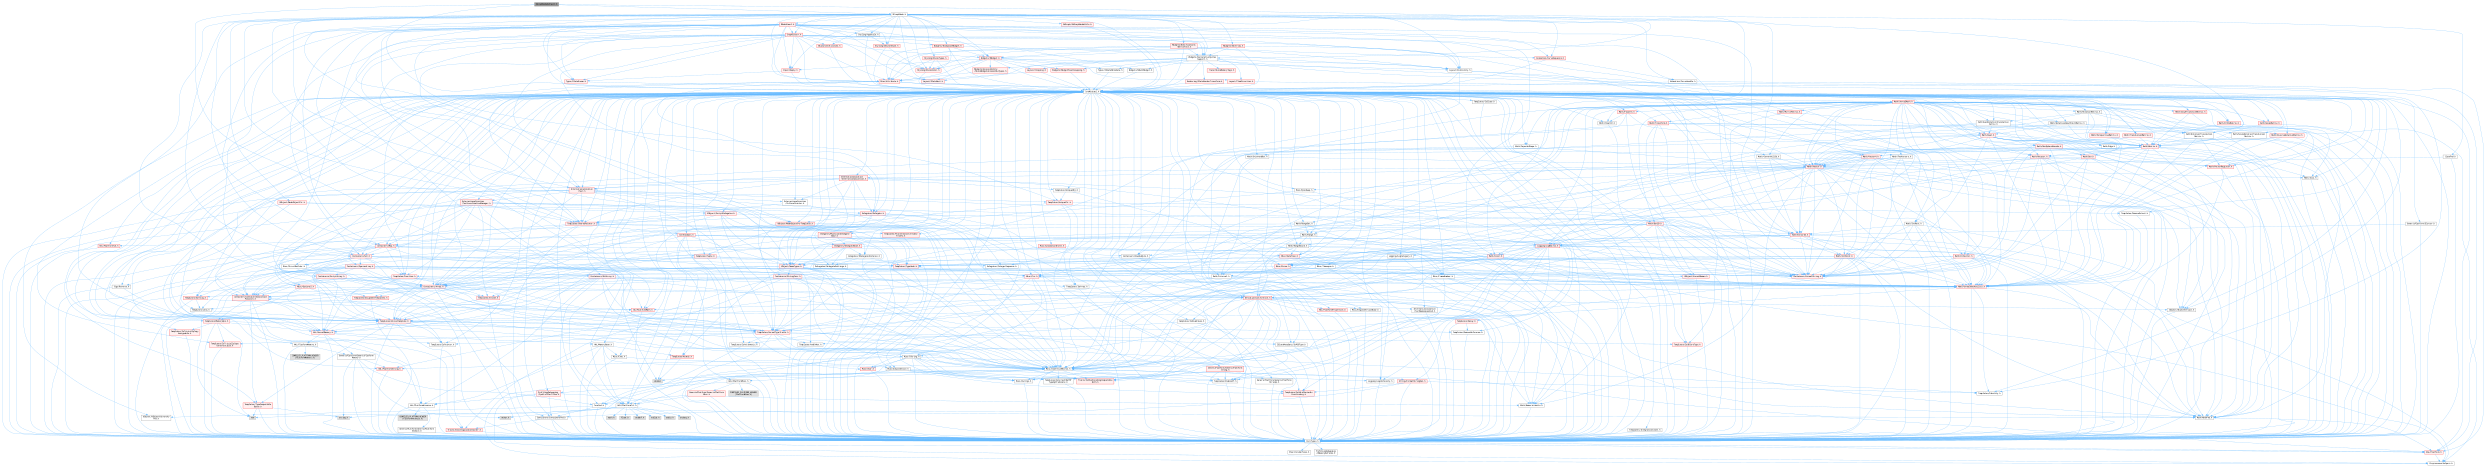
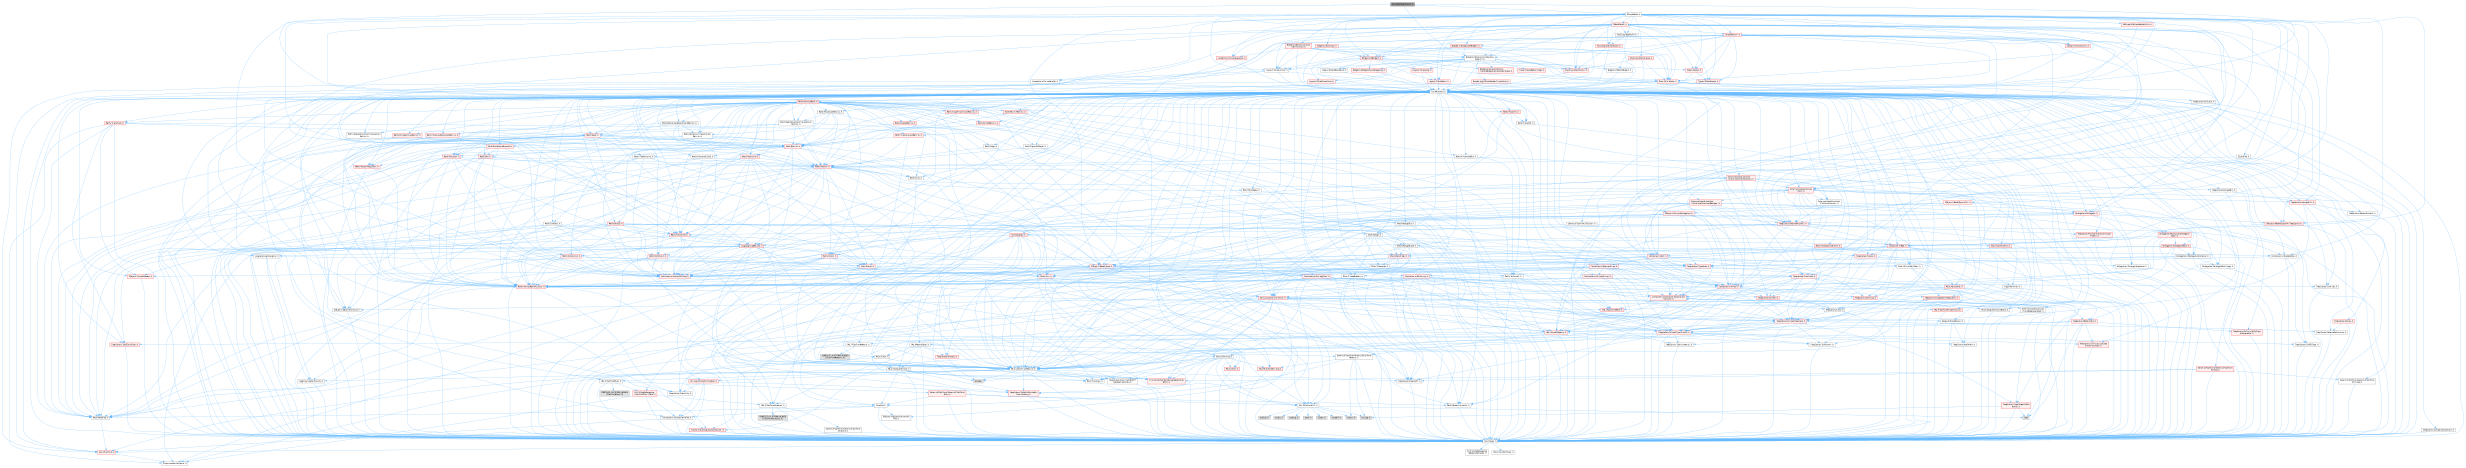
(1191, 321) -> (1952, 321)
(1554, 327) -> (556, 405)
(1291, 345) -> (2307, 345)
